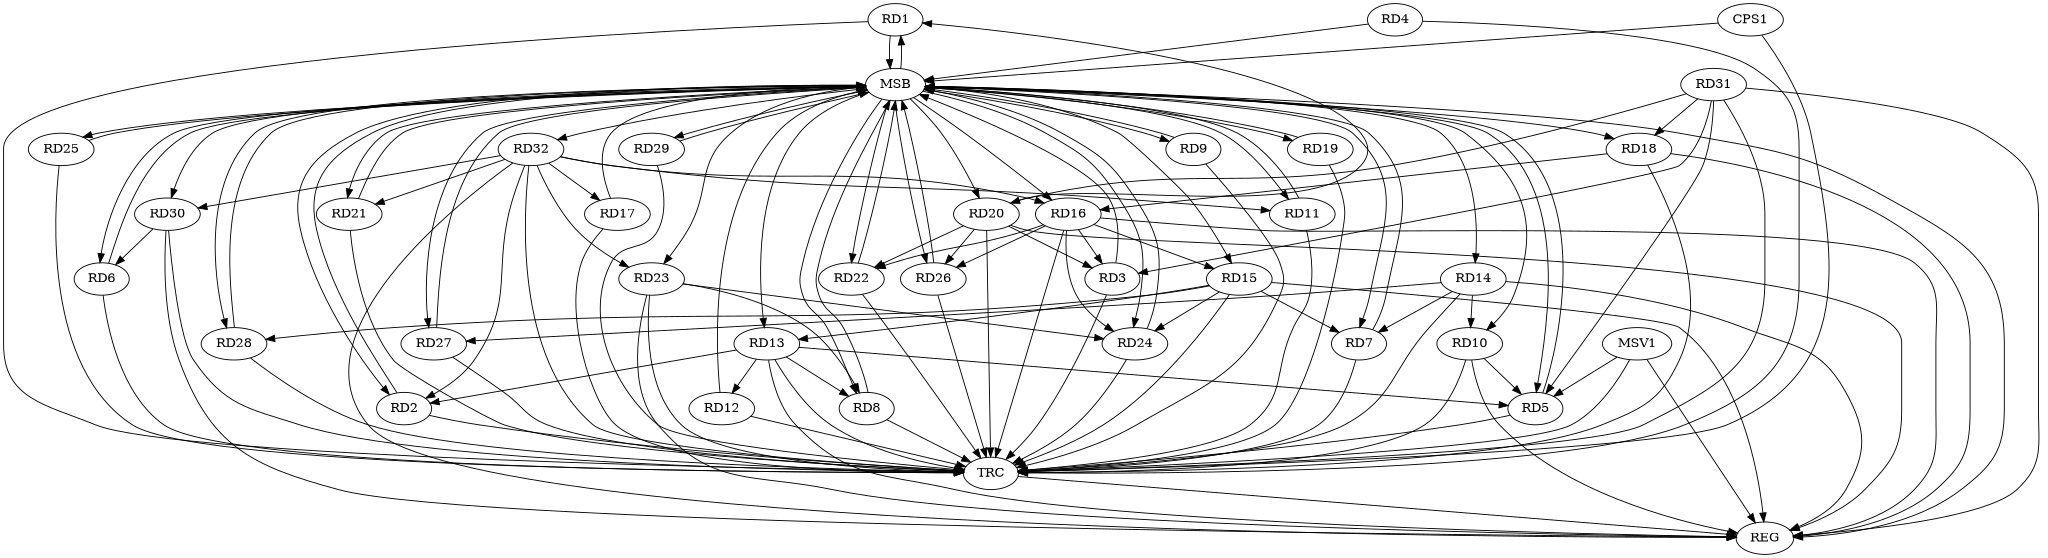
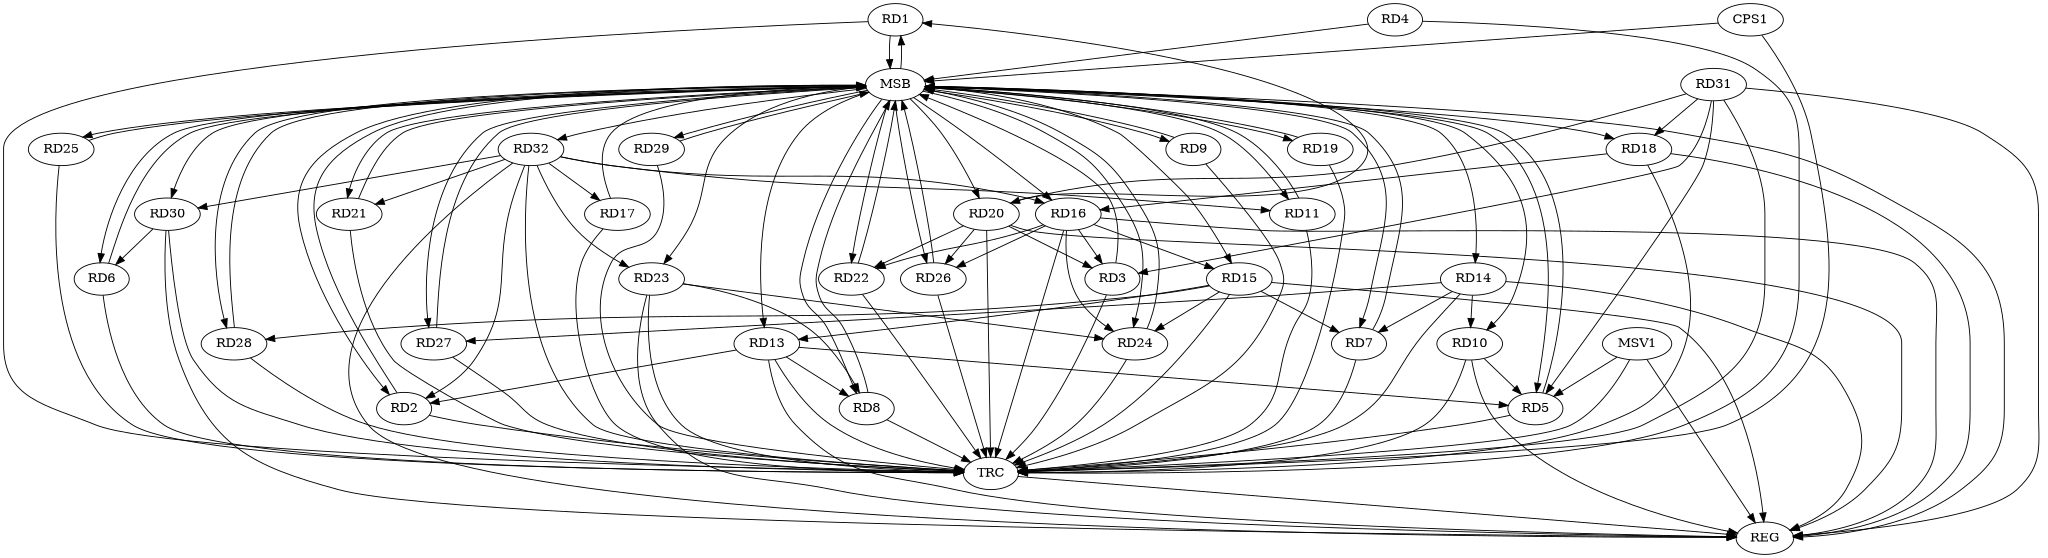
(722, 409) -> none
